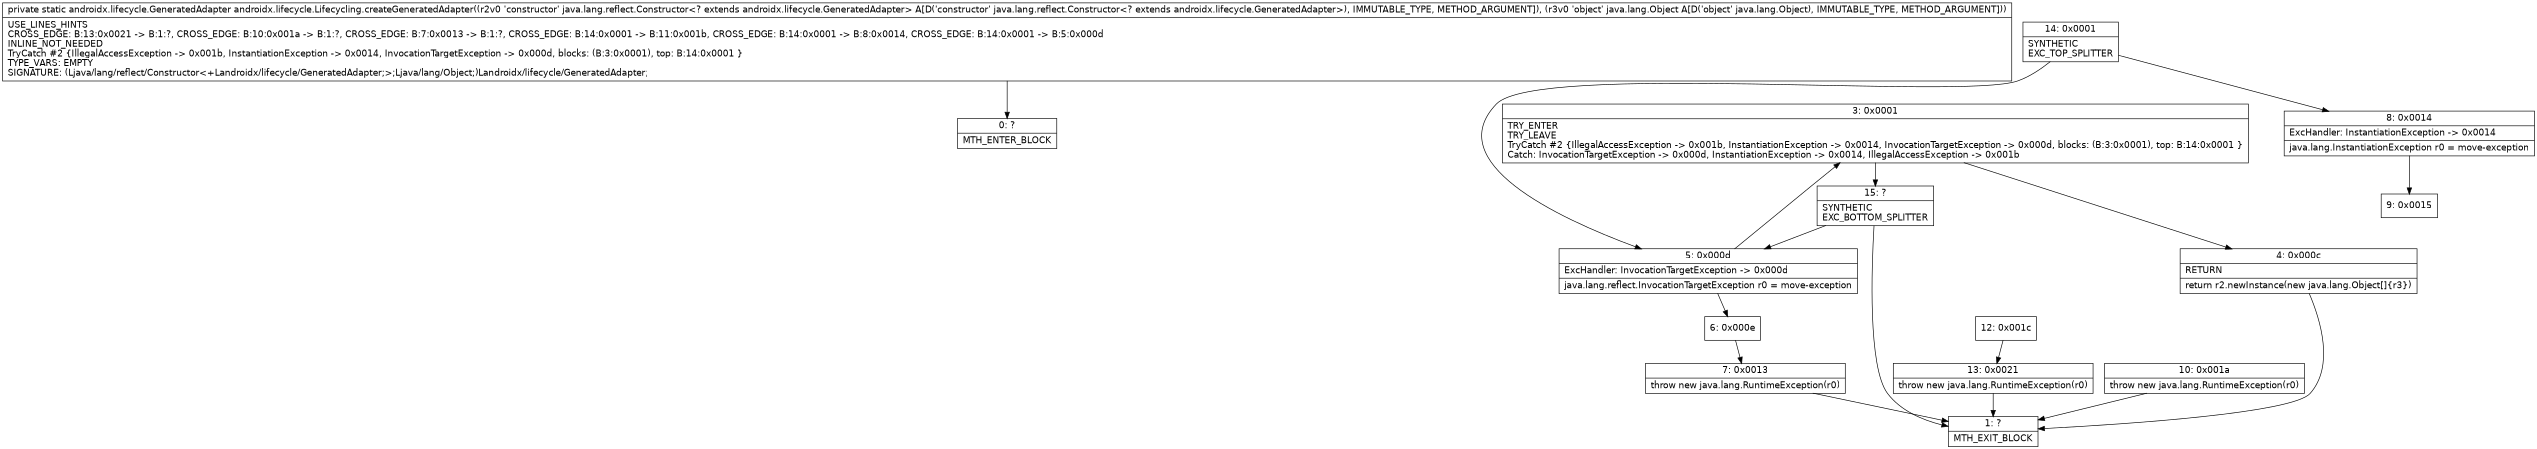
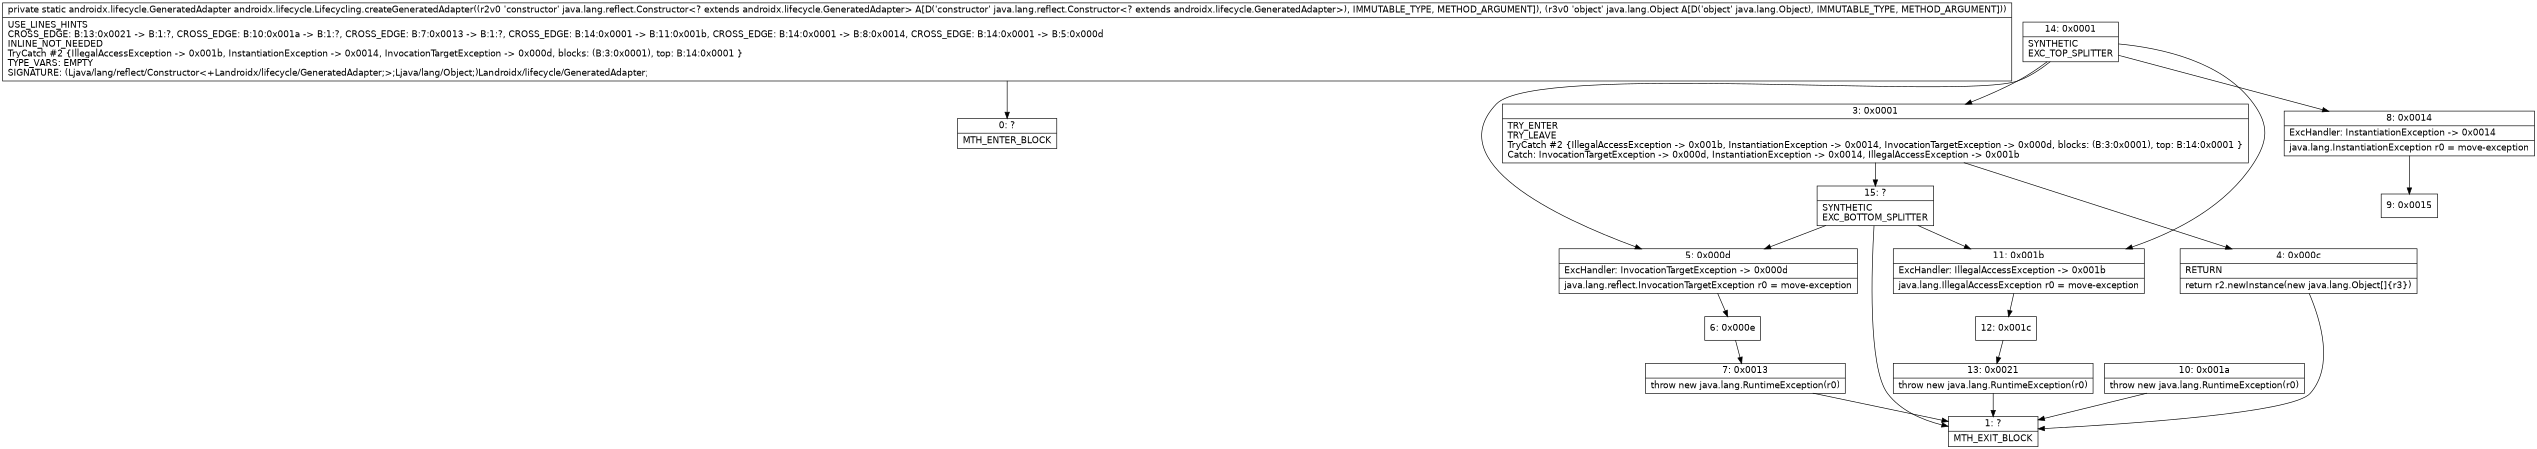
(1785, 208) -> (2007, 86)
none -> (2019, 271)
